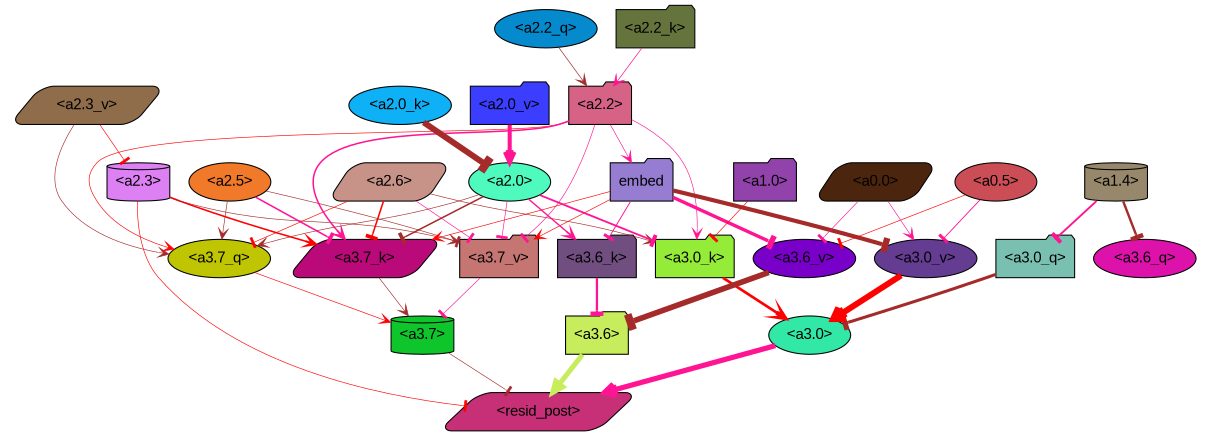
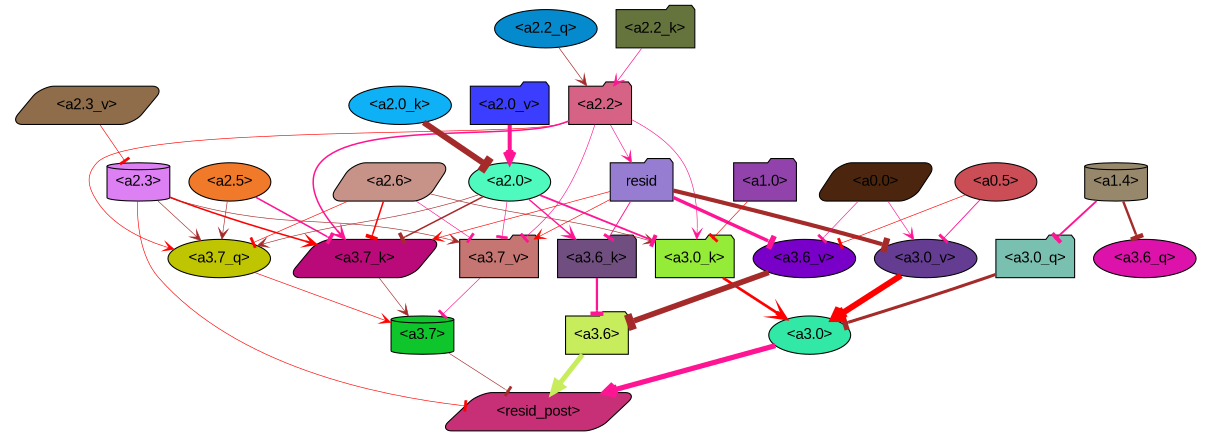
(642, 182) -> (642, 182)
(71, 213) -> (176, 217)
(361, 214) -> none
